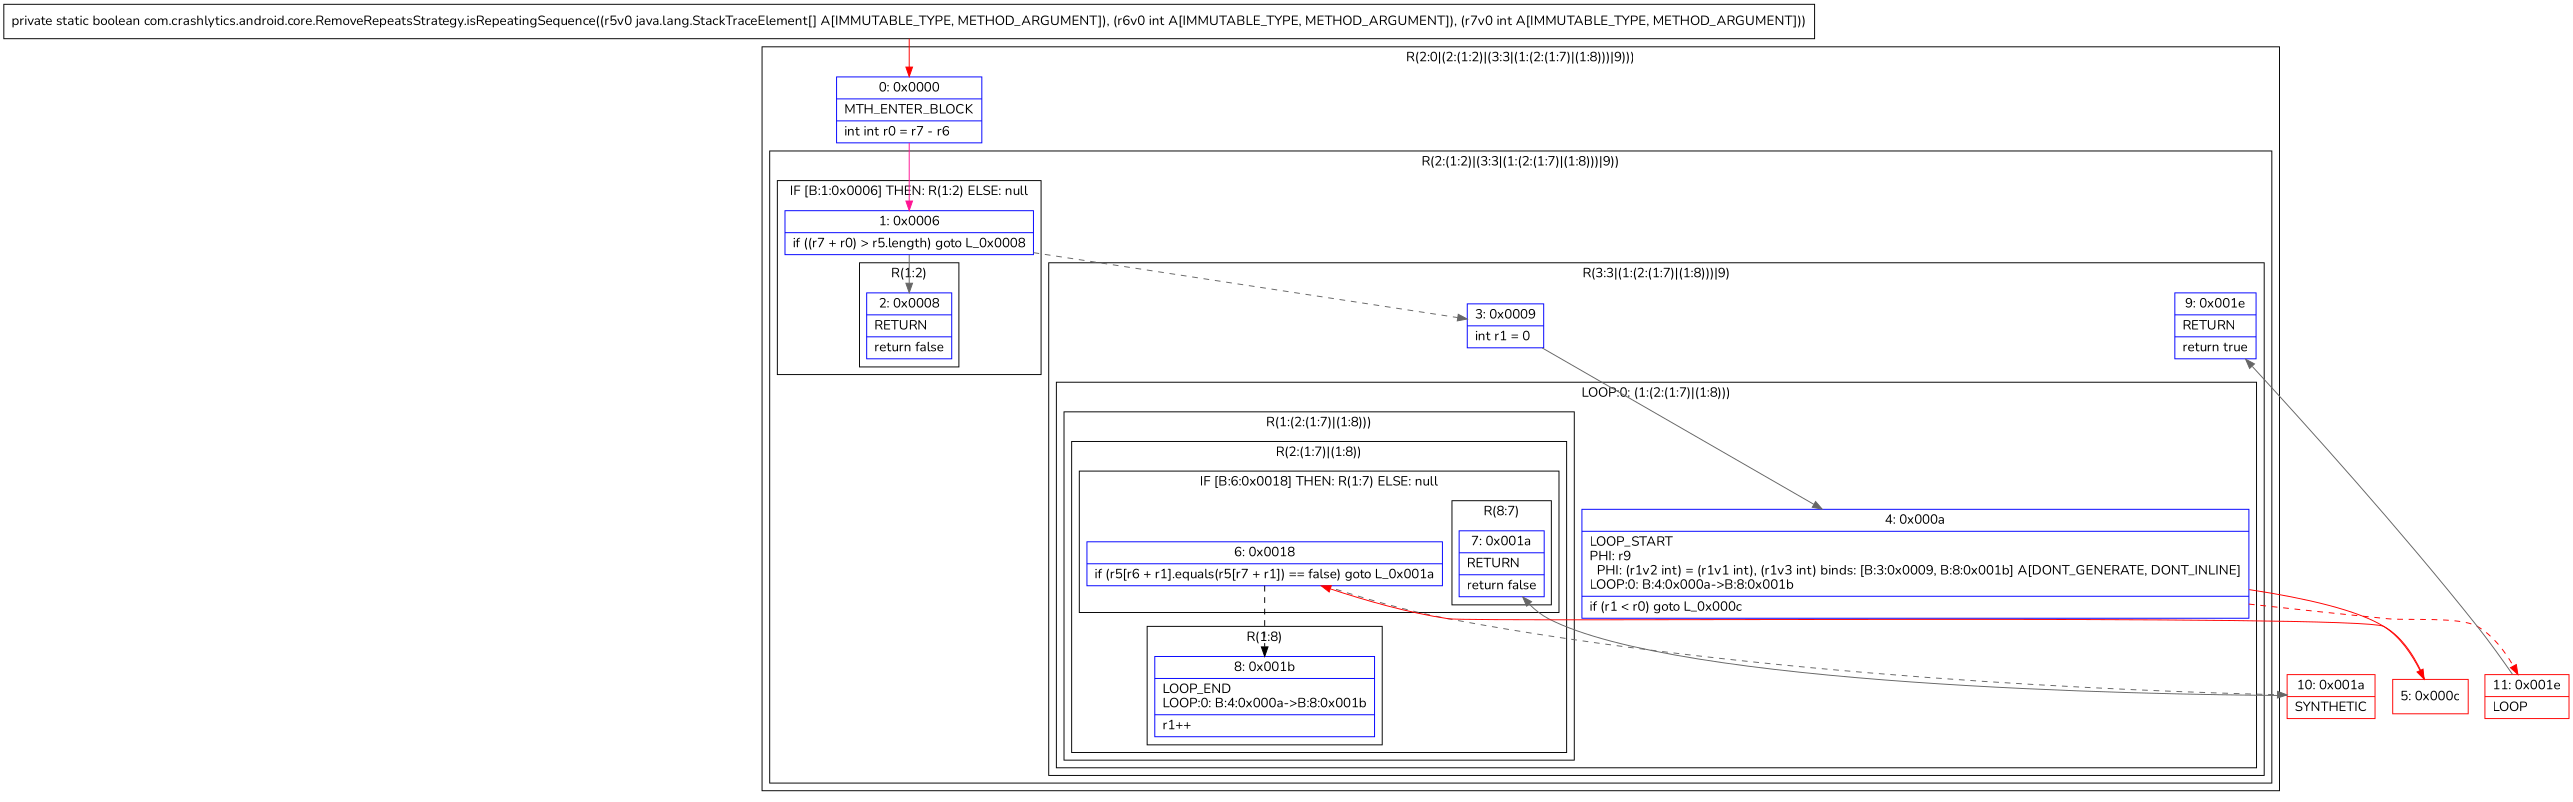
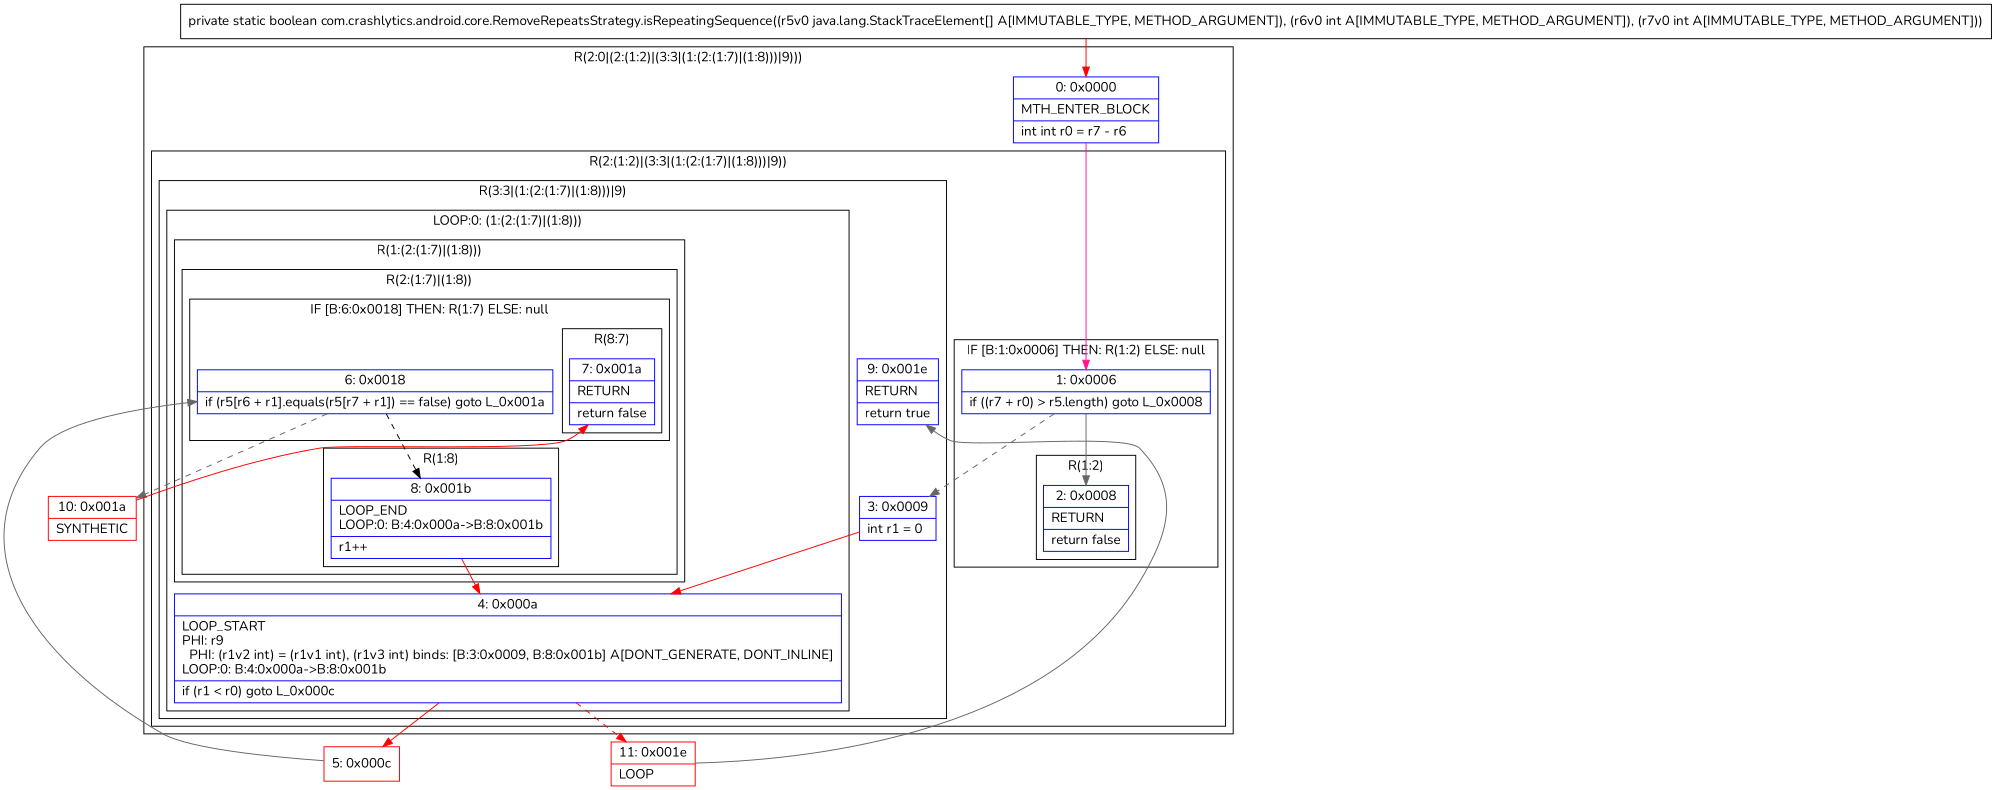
(1678, 426) -> (770, 561)
none -> (469, 572)
(1889, 619) -> (31, 618)
(1902, 681) -> (311, 450)
